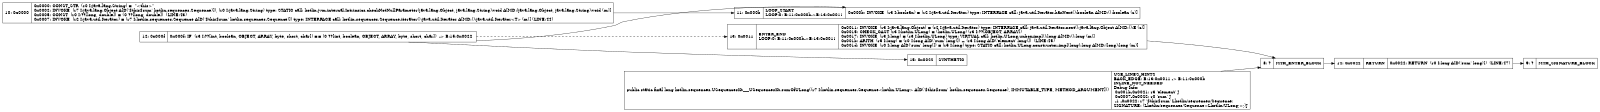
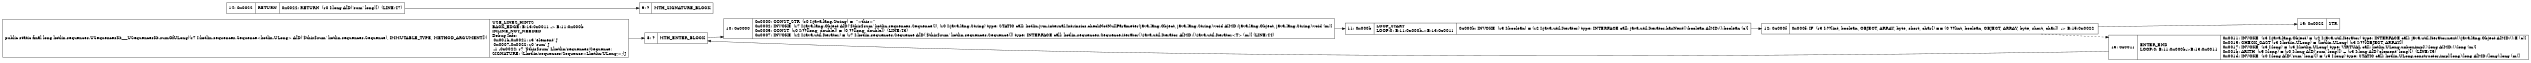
(659, 16) -> (1755, 29)
(952, 60) -> (2333, 24)
(1328, 63) -> (714, 37)
